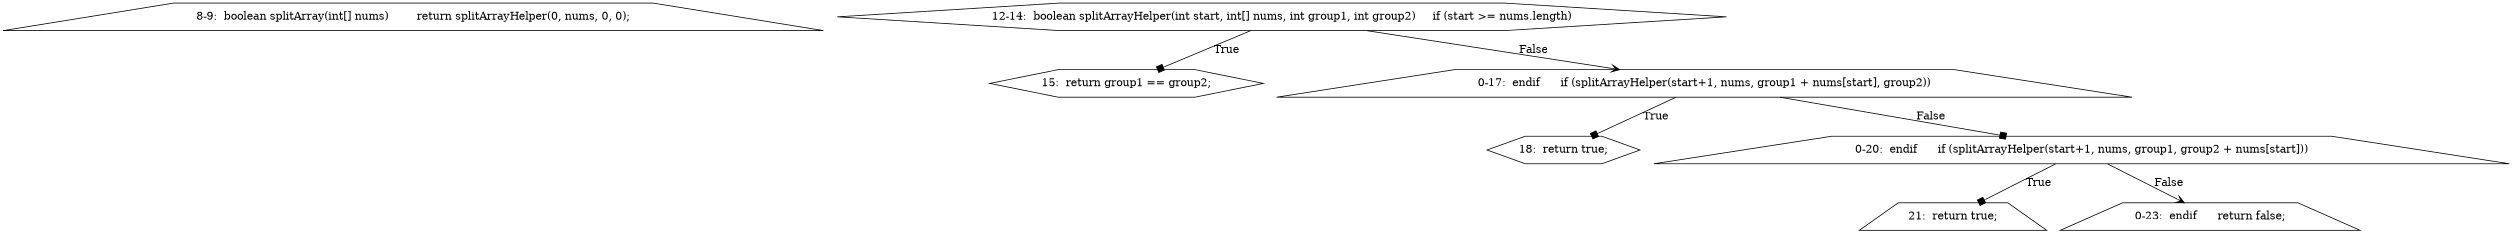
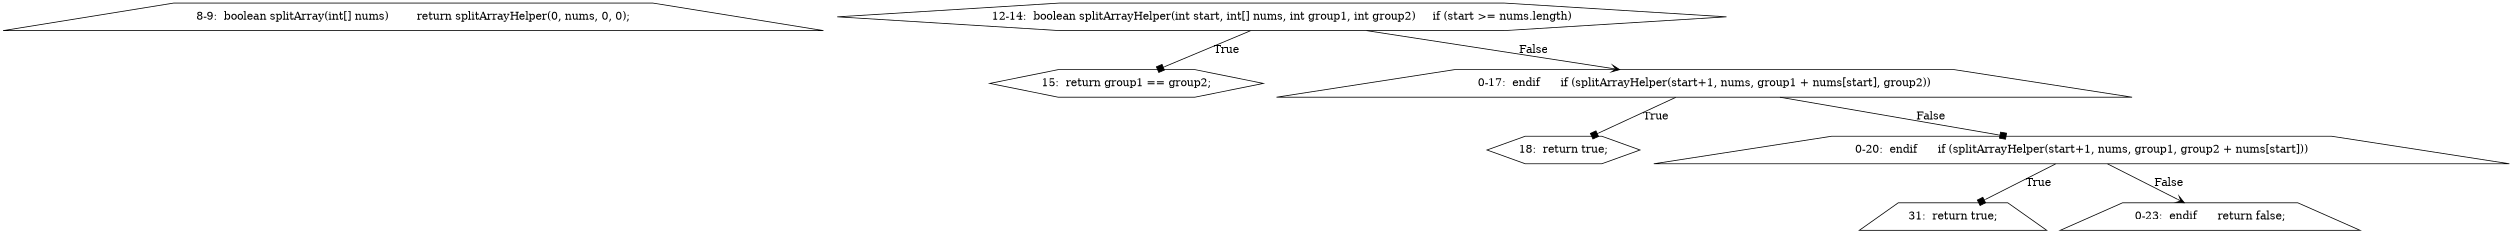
(1953, 217) -> (1953, 217)
